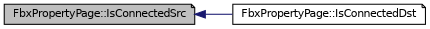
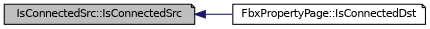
(99, 14) -> (99, 14)
